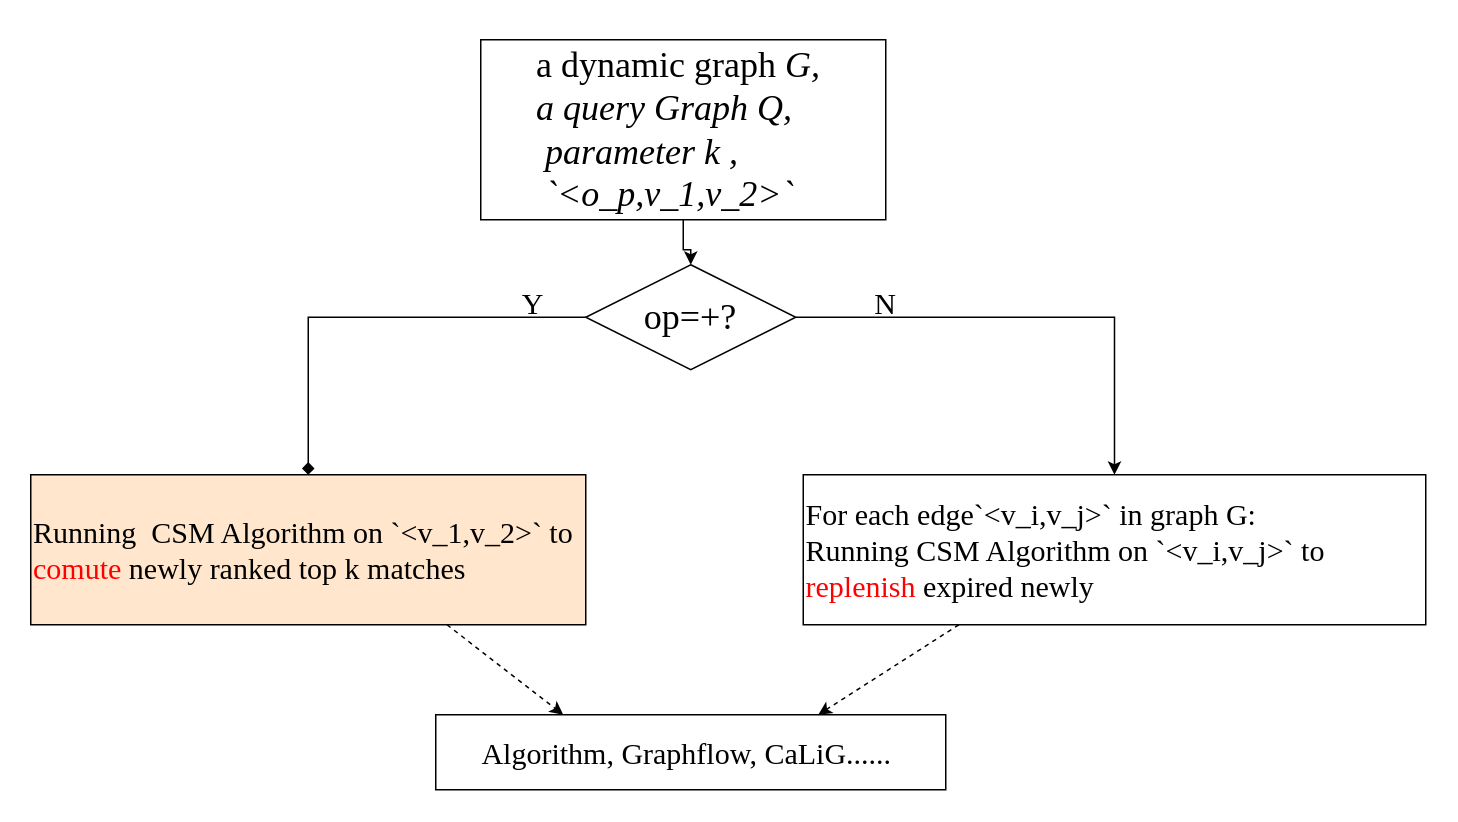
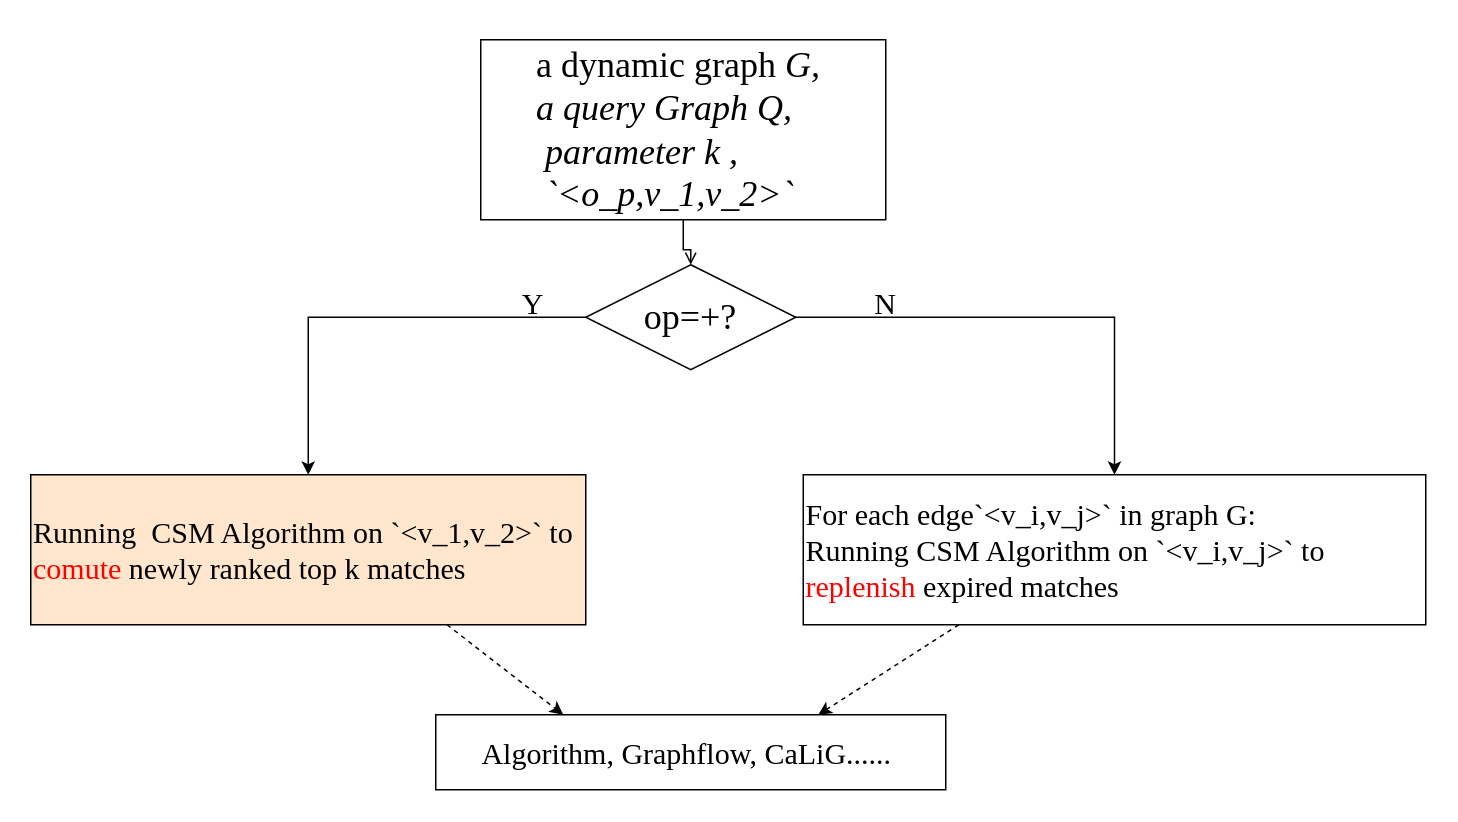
(686, 250) -> (691, 251)
(308, 462) -> (308, 463)
(1086, 550) -> (1099, 550)
